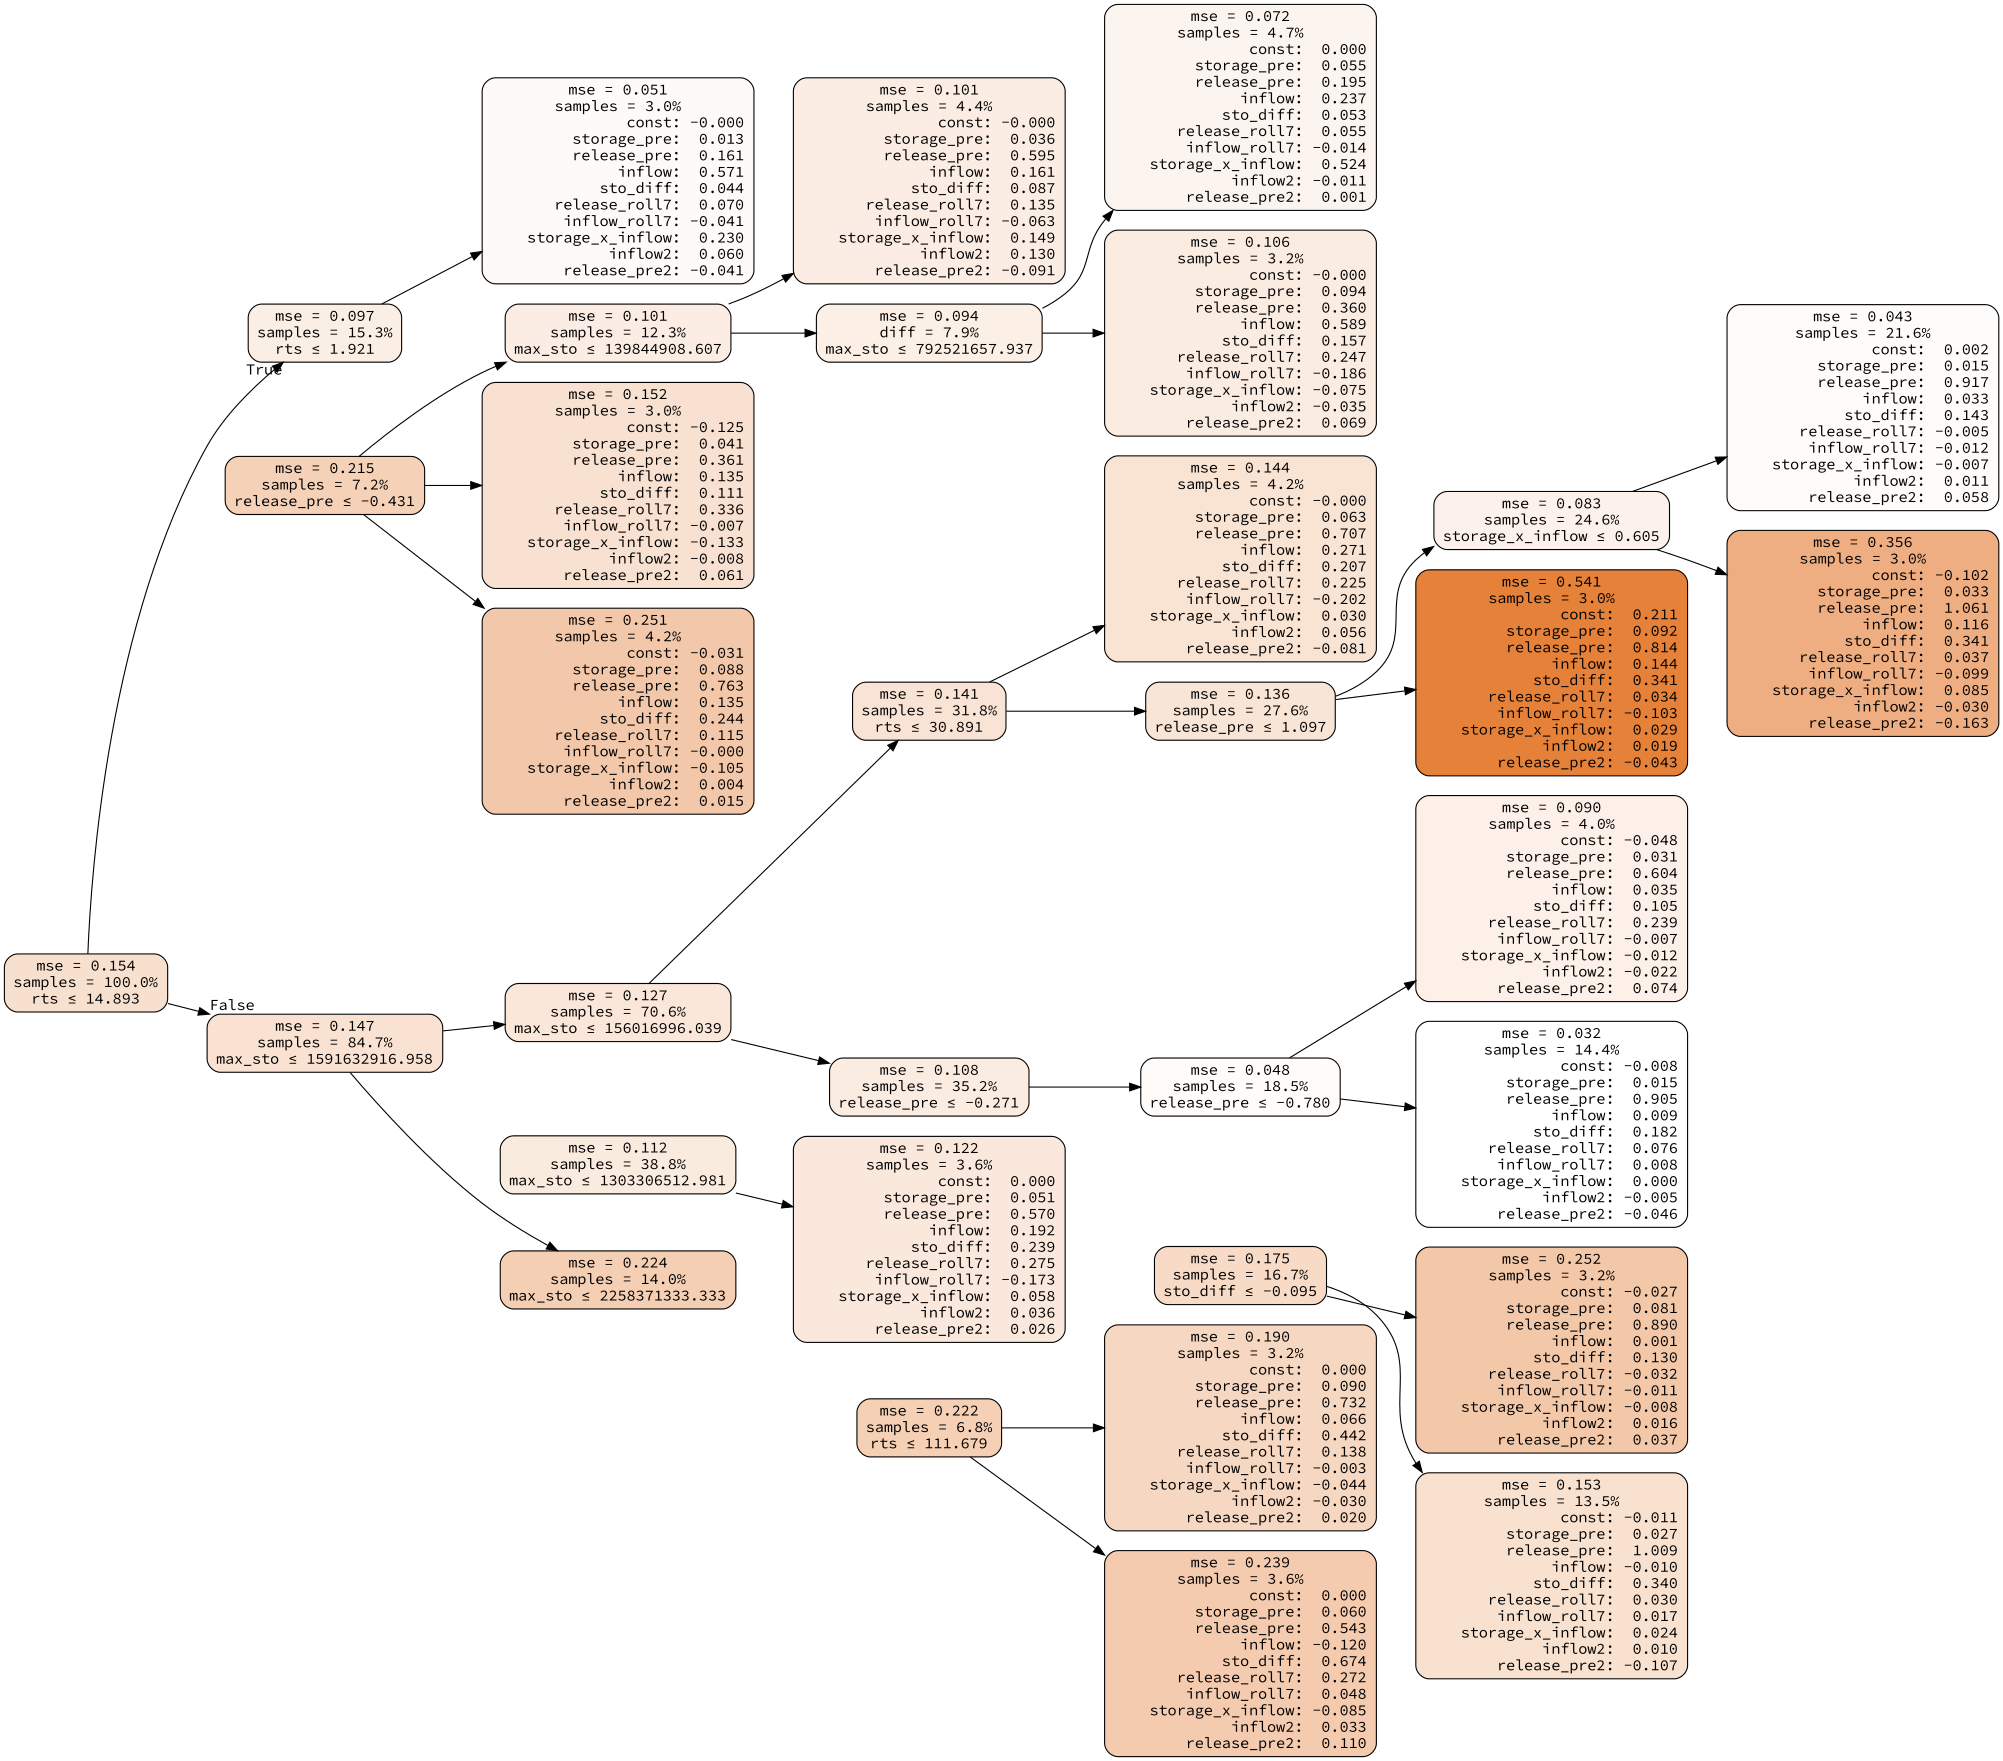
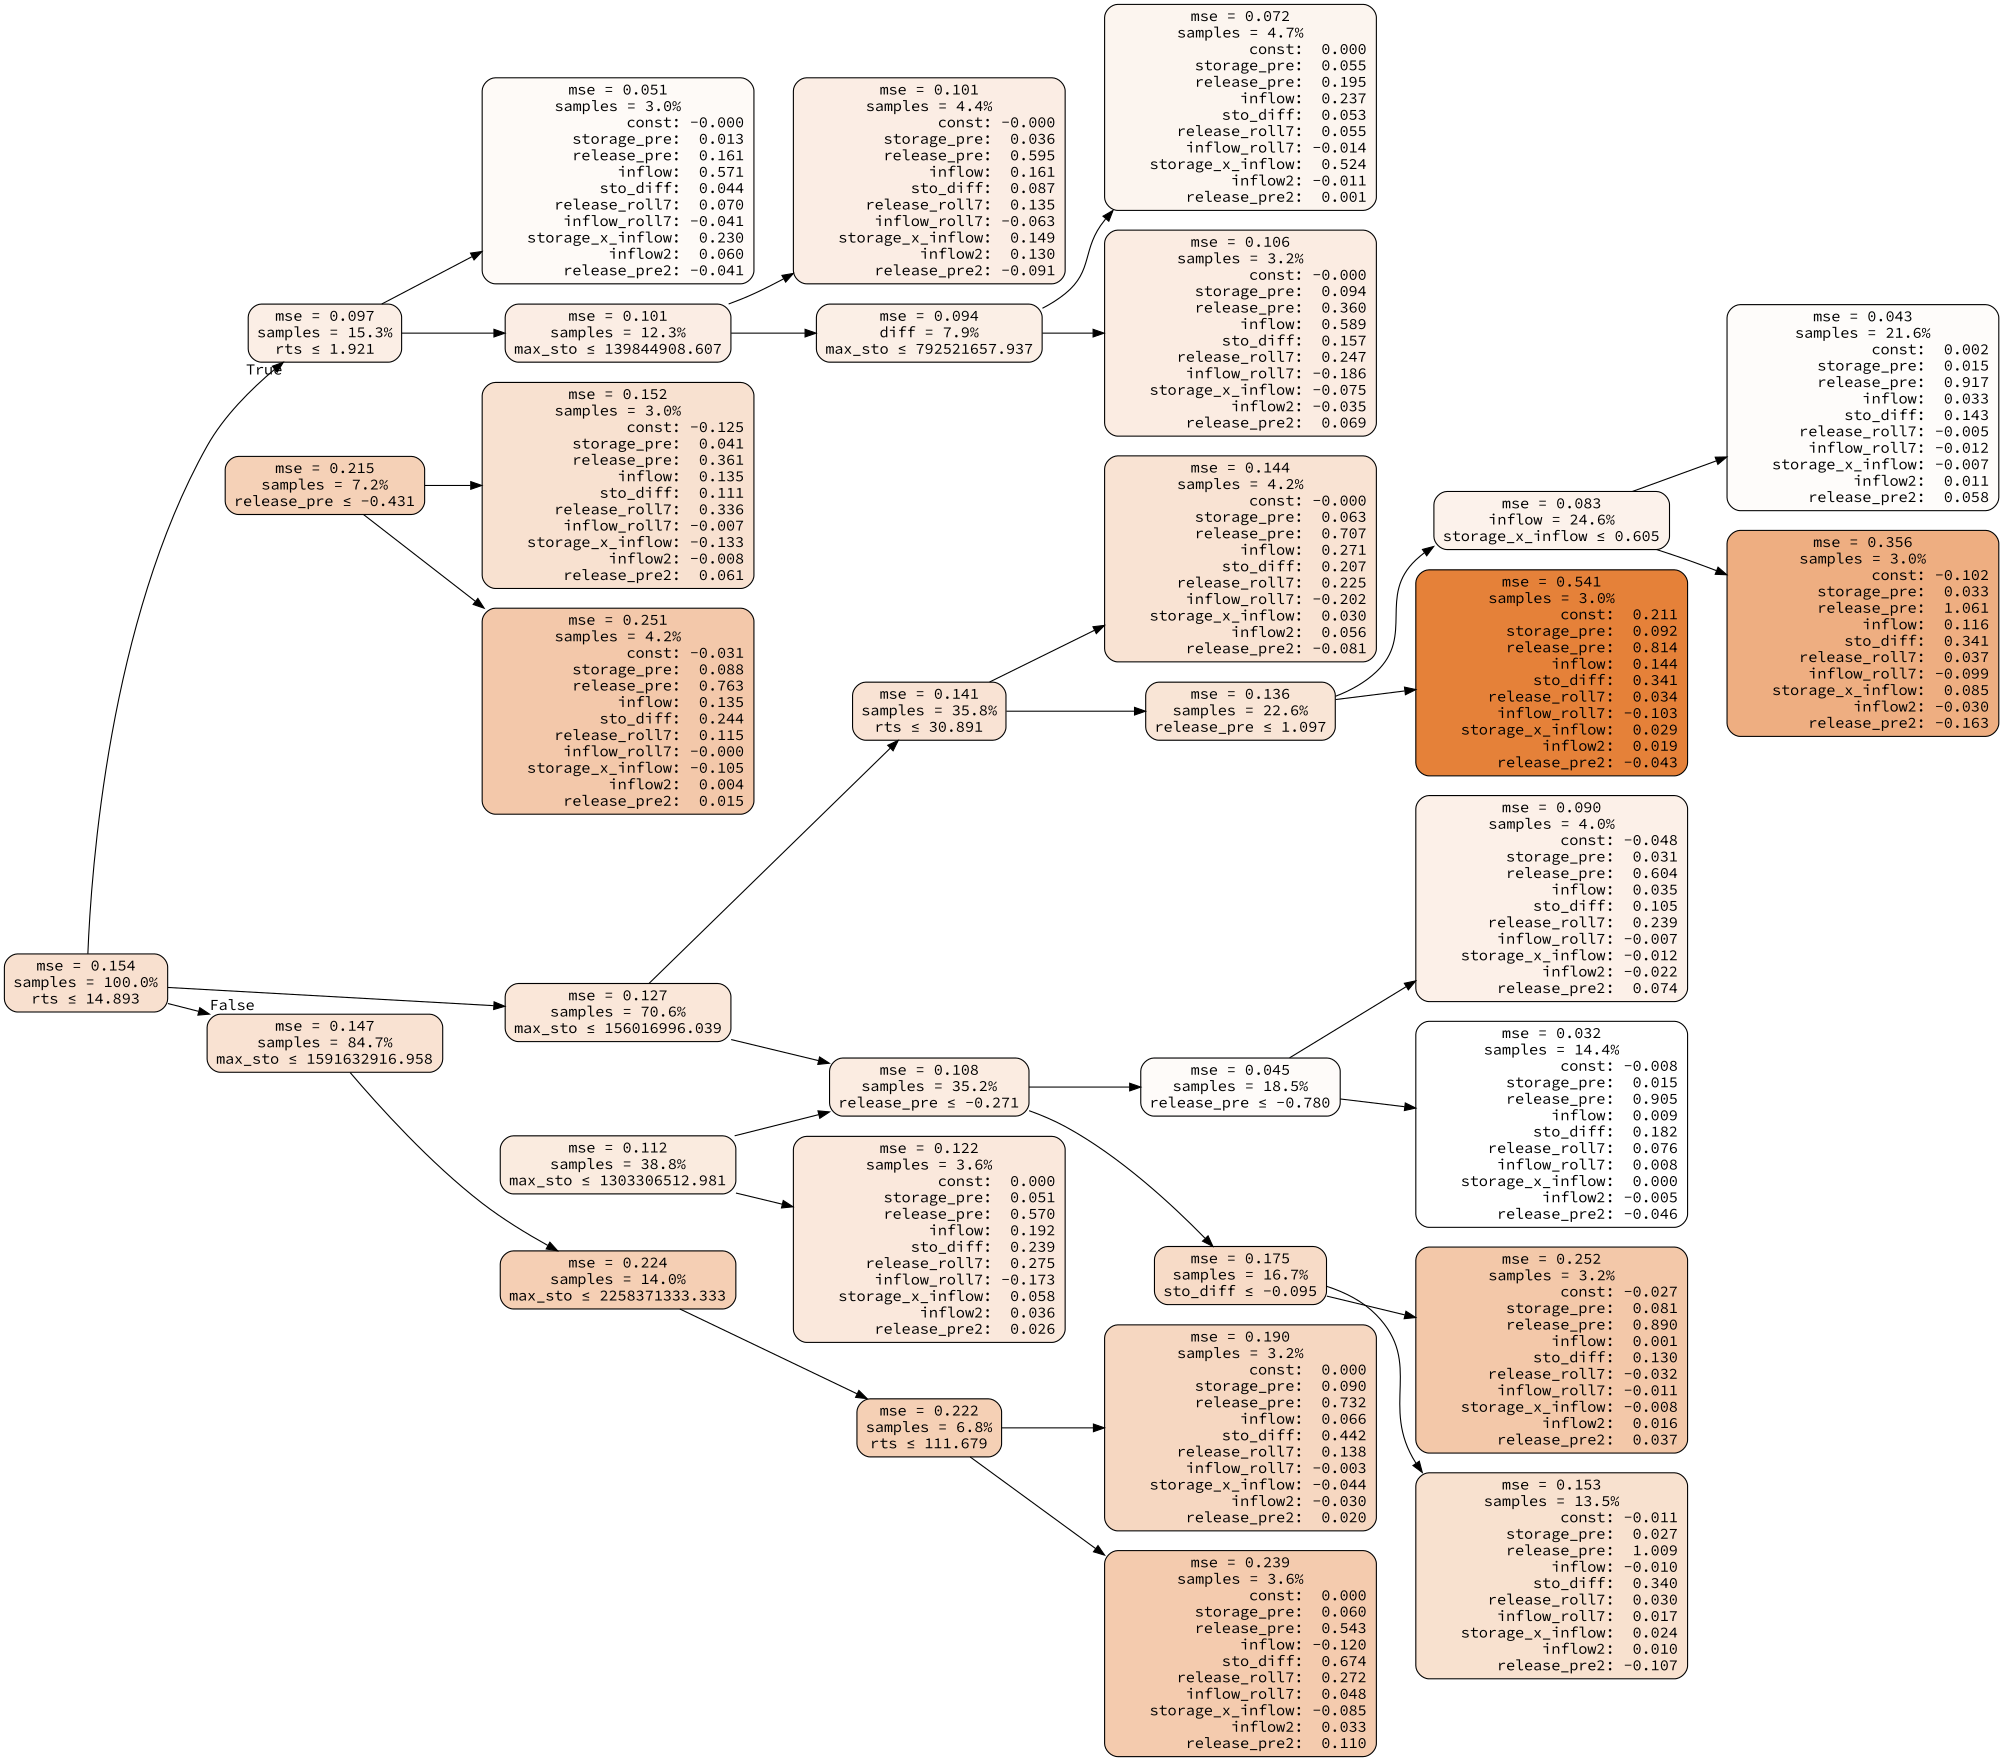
(425, 407) -> (448, 333)
(1552, 521) -> (1552, 521)
(929, 711) -> (929, 711)
(1240, 711) -> (1240, 711)
(468, 1028) -> (331, 997)
(1240, 1087) -> (1240, 1087)
none -> (777, 1125)
none -> (1124, 1165)
none -> (768, 1351)
